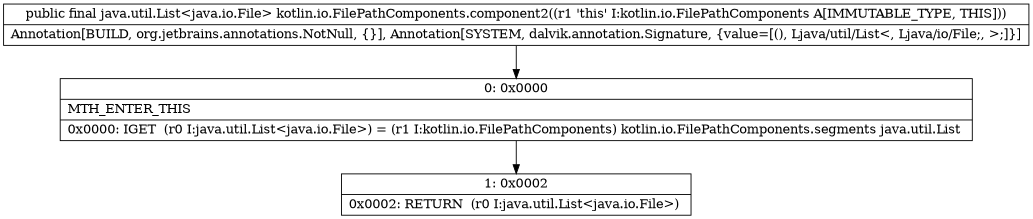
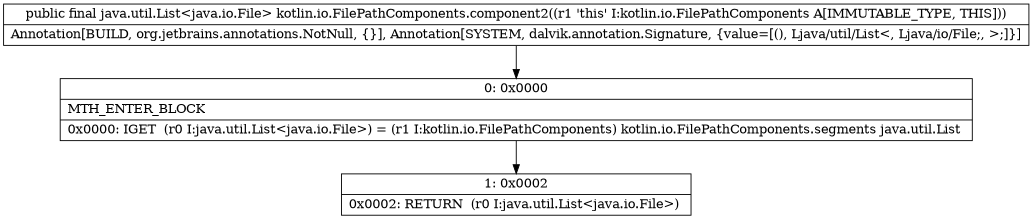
(129, 109) -> (137, 109)
